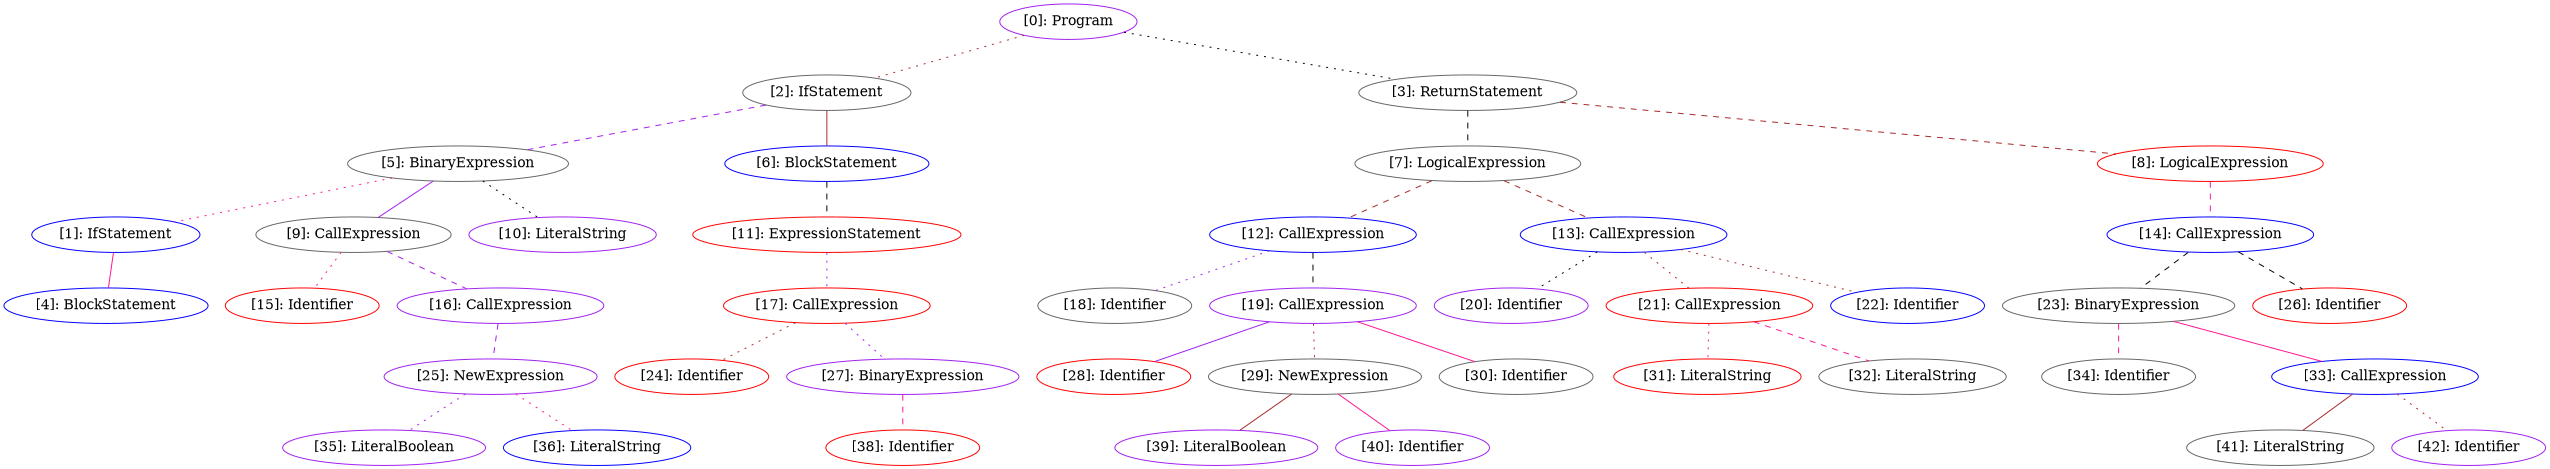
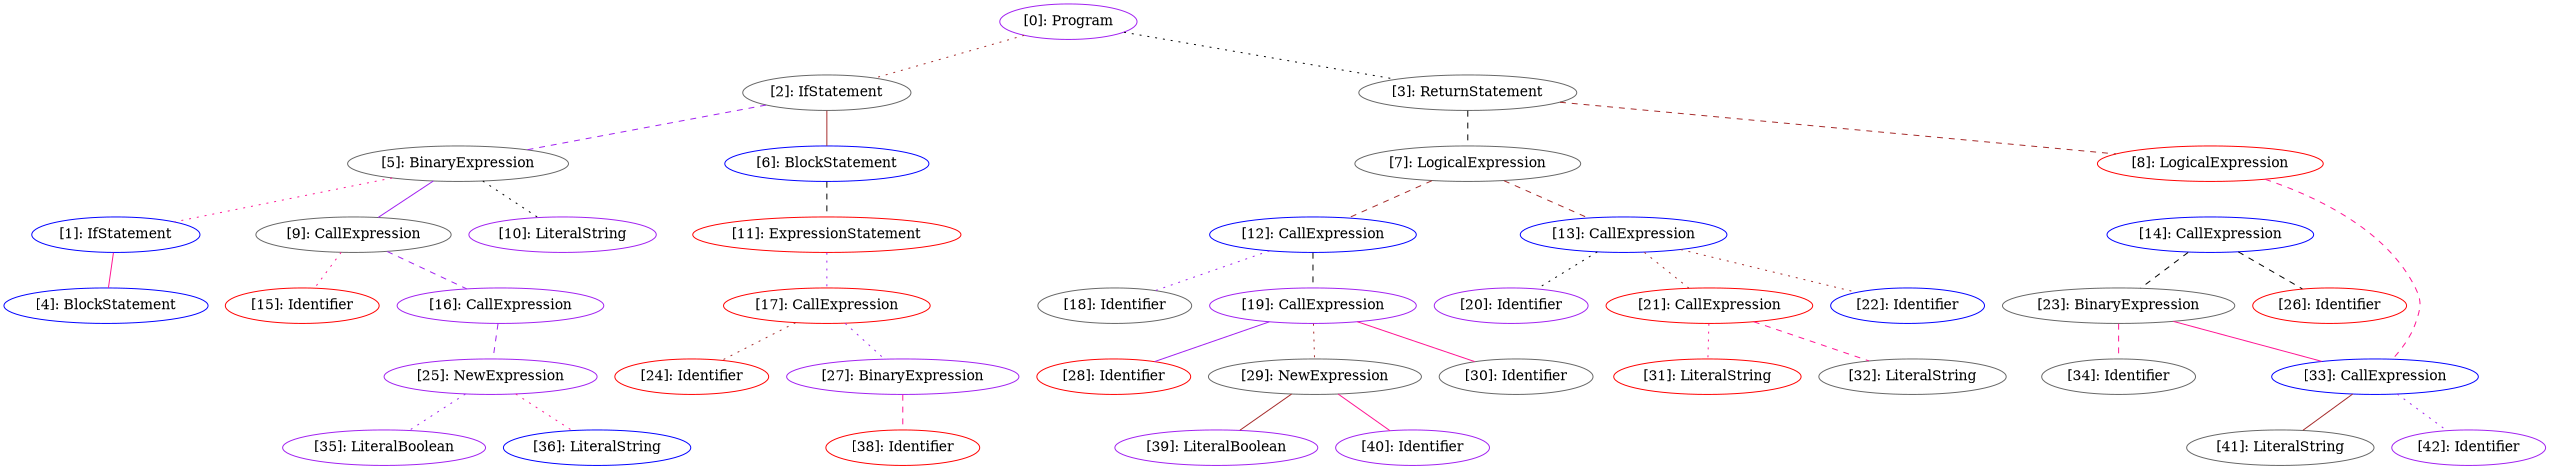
(2210, 199) -> (2382, 244)
(2422, 412) -> (2422, 412)
